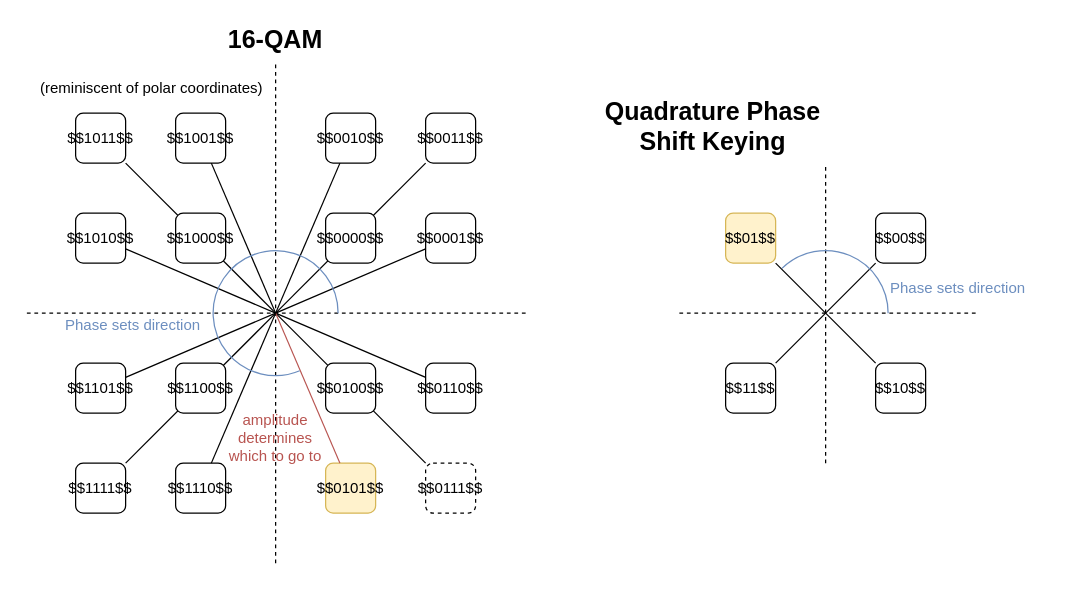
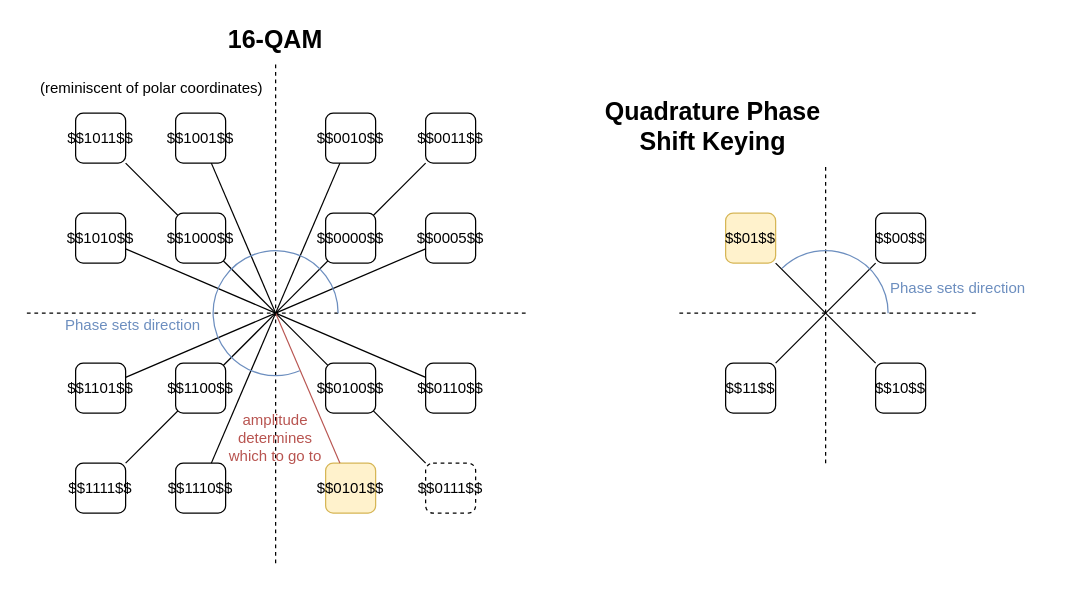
(451, 238) -> (451, 238)
